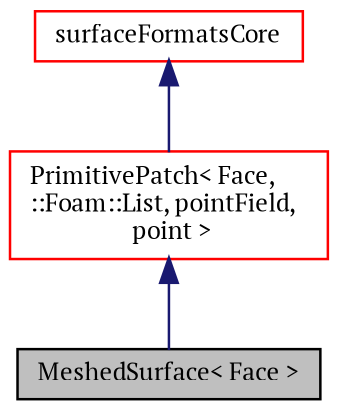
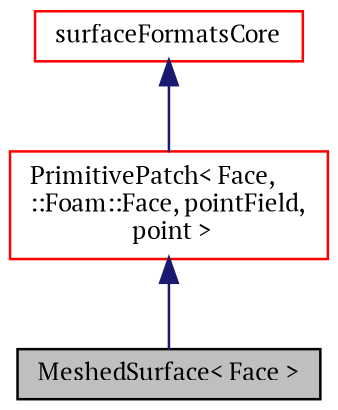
(169, 205) -> (169, 205)
